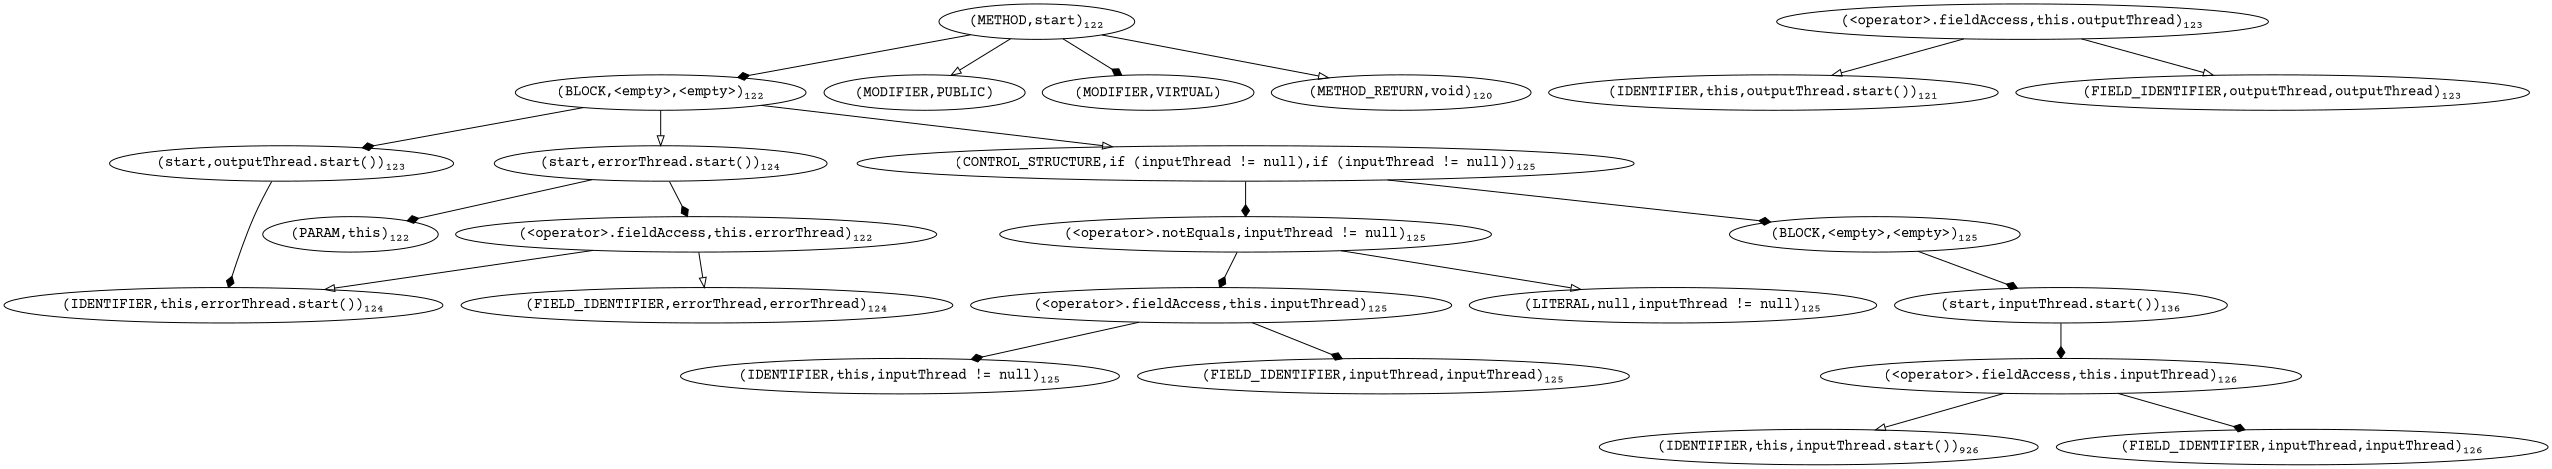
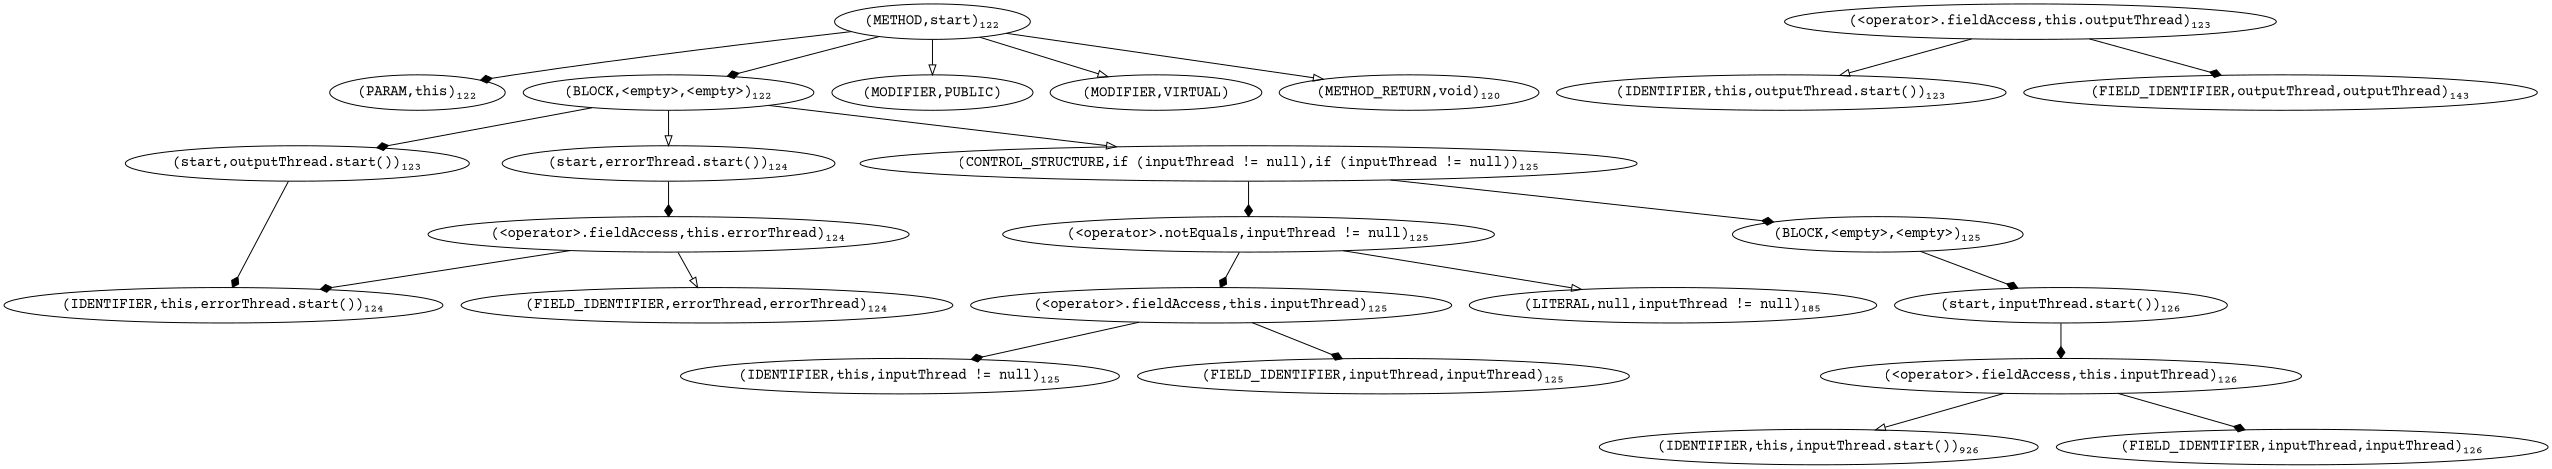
(1087, 54) -> (1039, 56)
(2143, 56) -> (2150, 55)
(1928, 91) -> (1936, 91)
(2452, 91) -> (2460, 91)
(506, 199) -> (672, 53)
(863, 233) -> (835, 233)
(464, 269) -> (451, 269)
(1811, 304) -> (1811, 304)
(2171, 304) -> (2171, 304)
